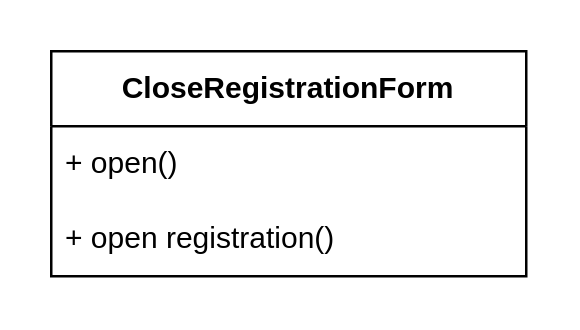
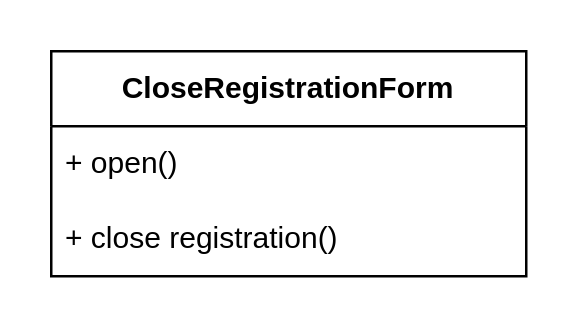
(227, 239) -> (232, 239)
